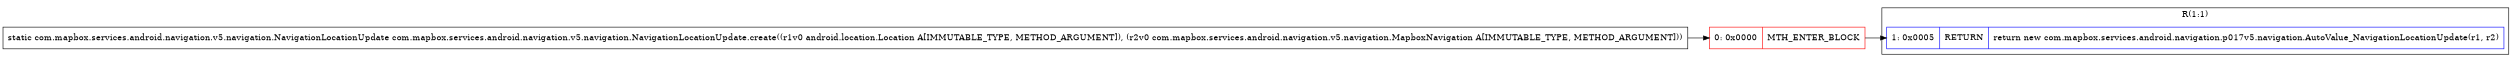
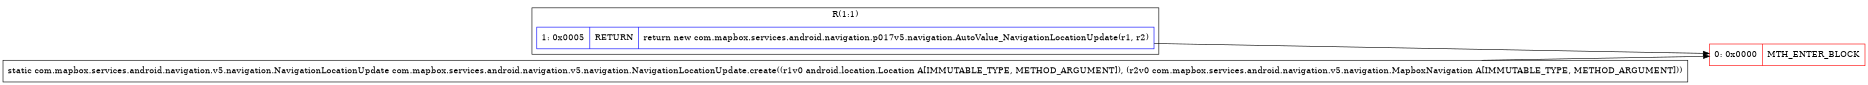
(1873, 38) -> (1429, 48)
